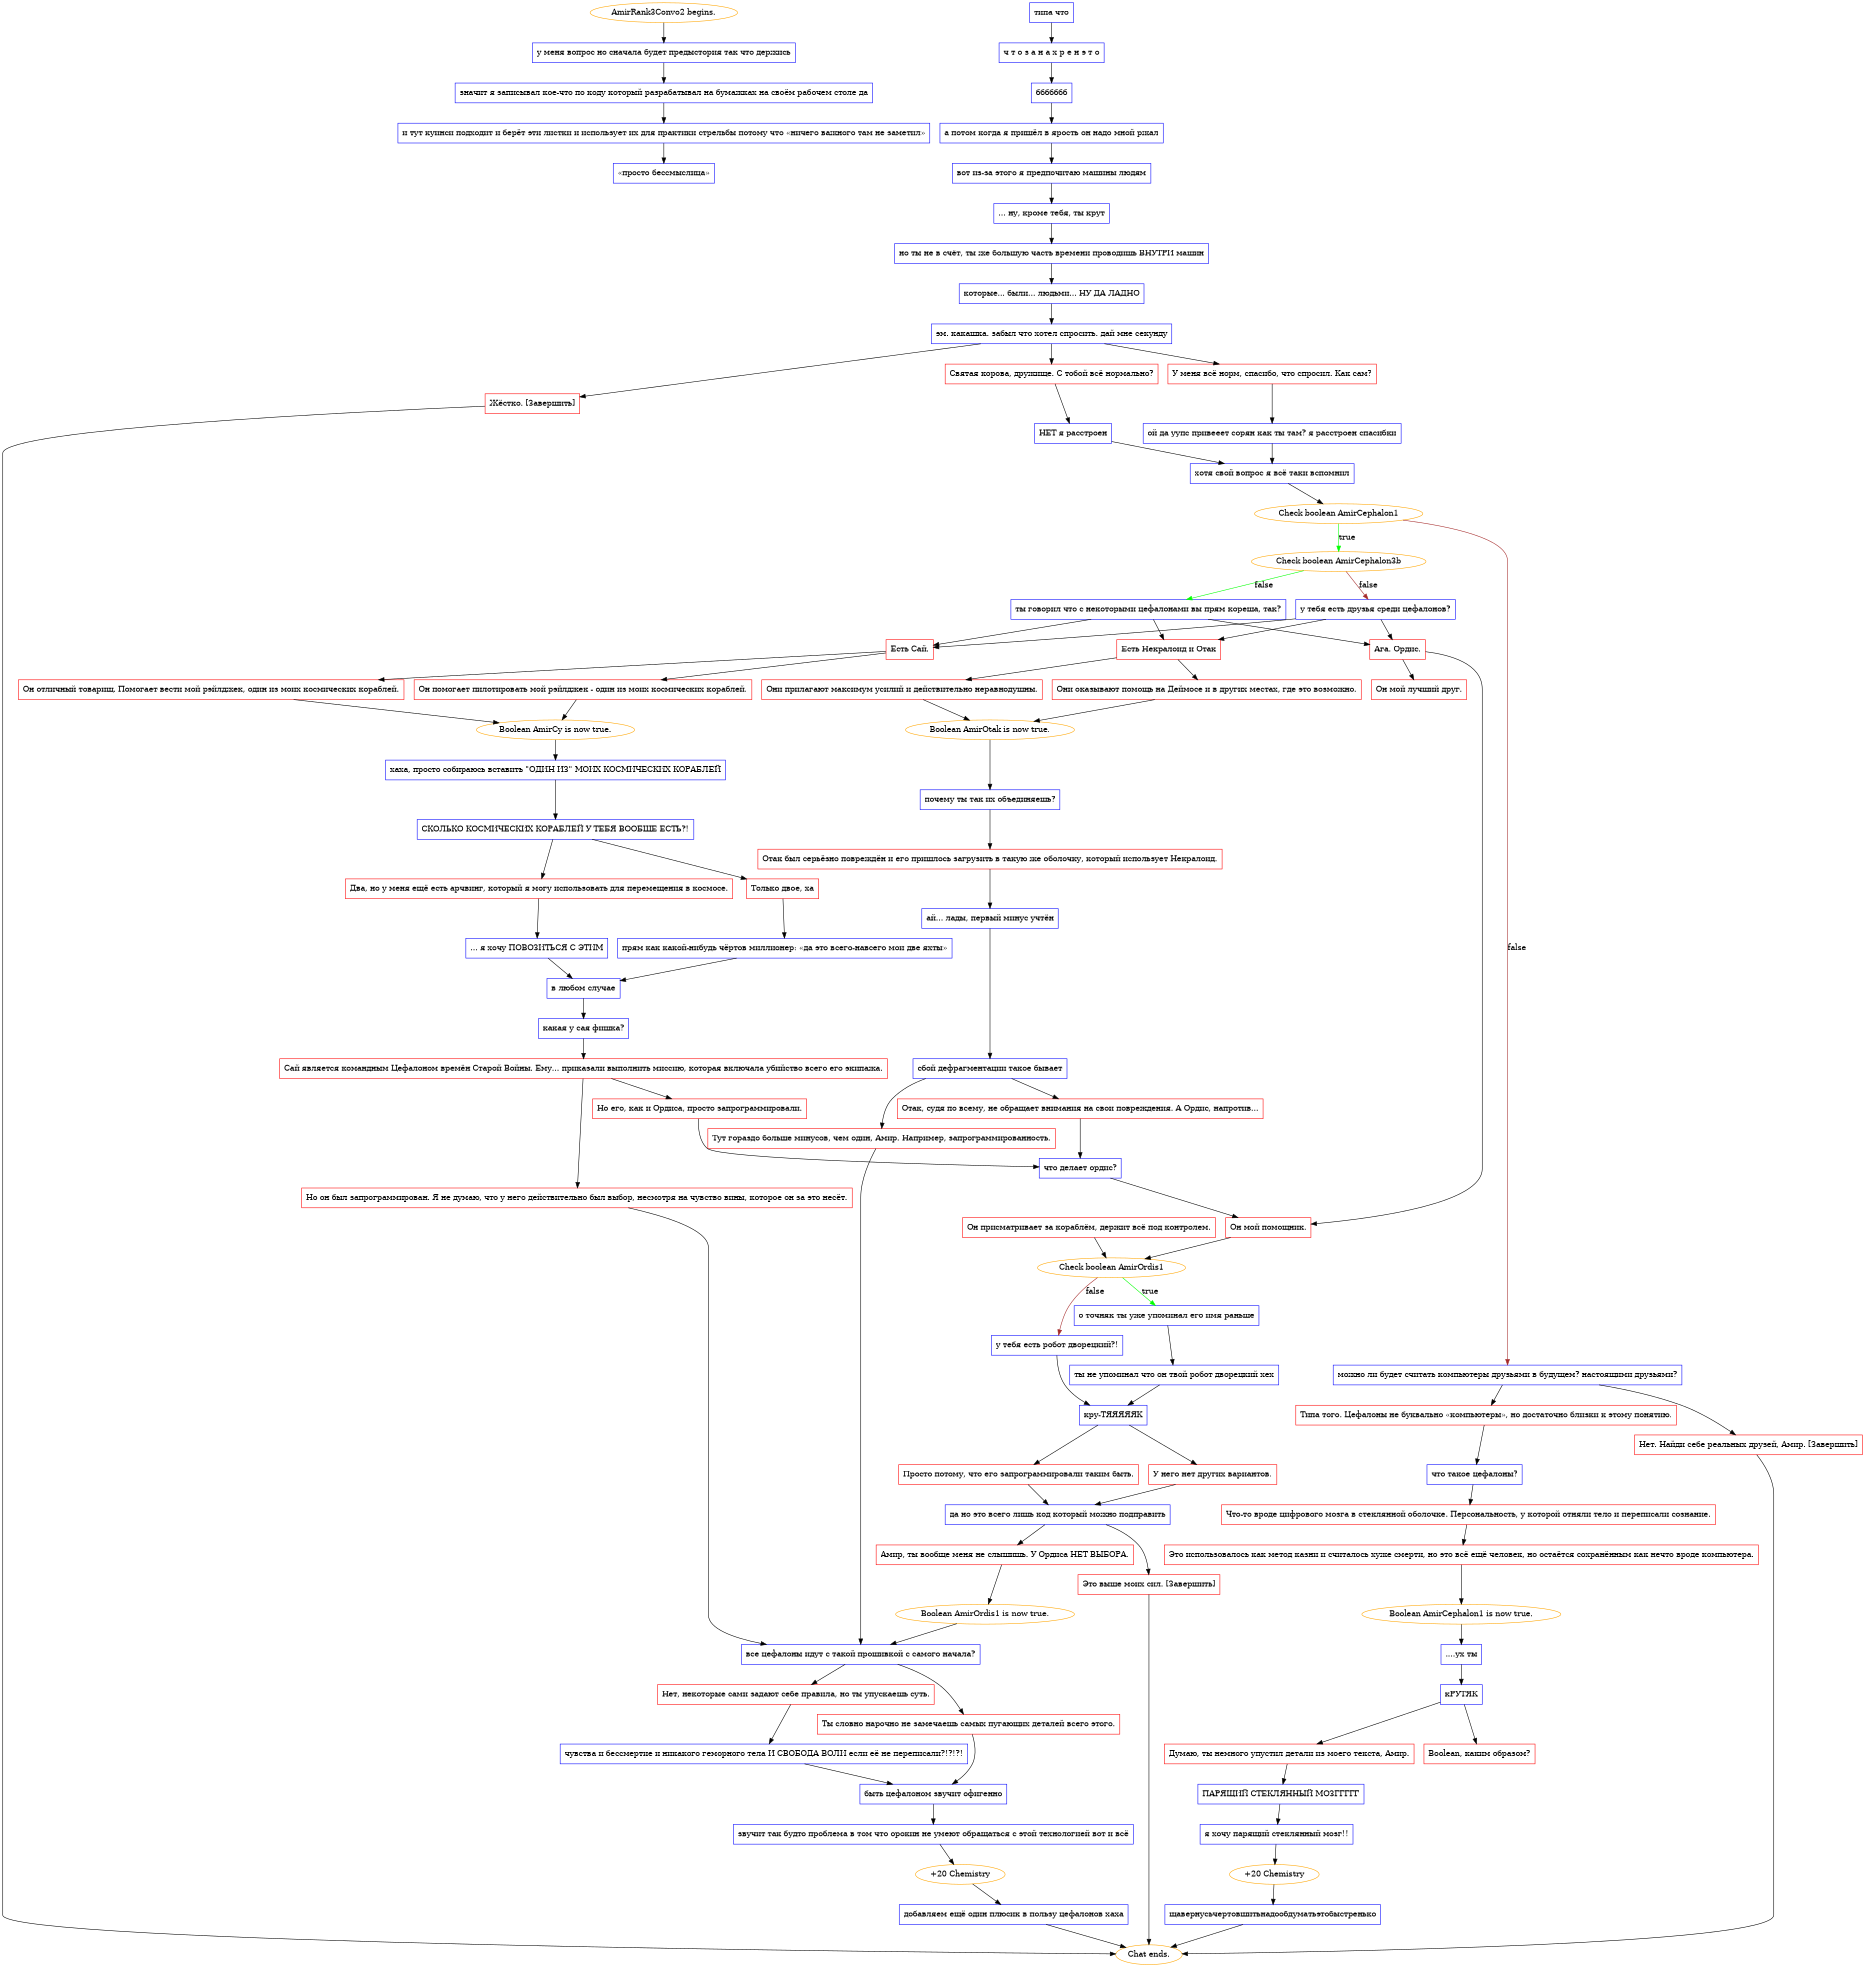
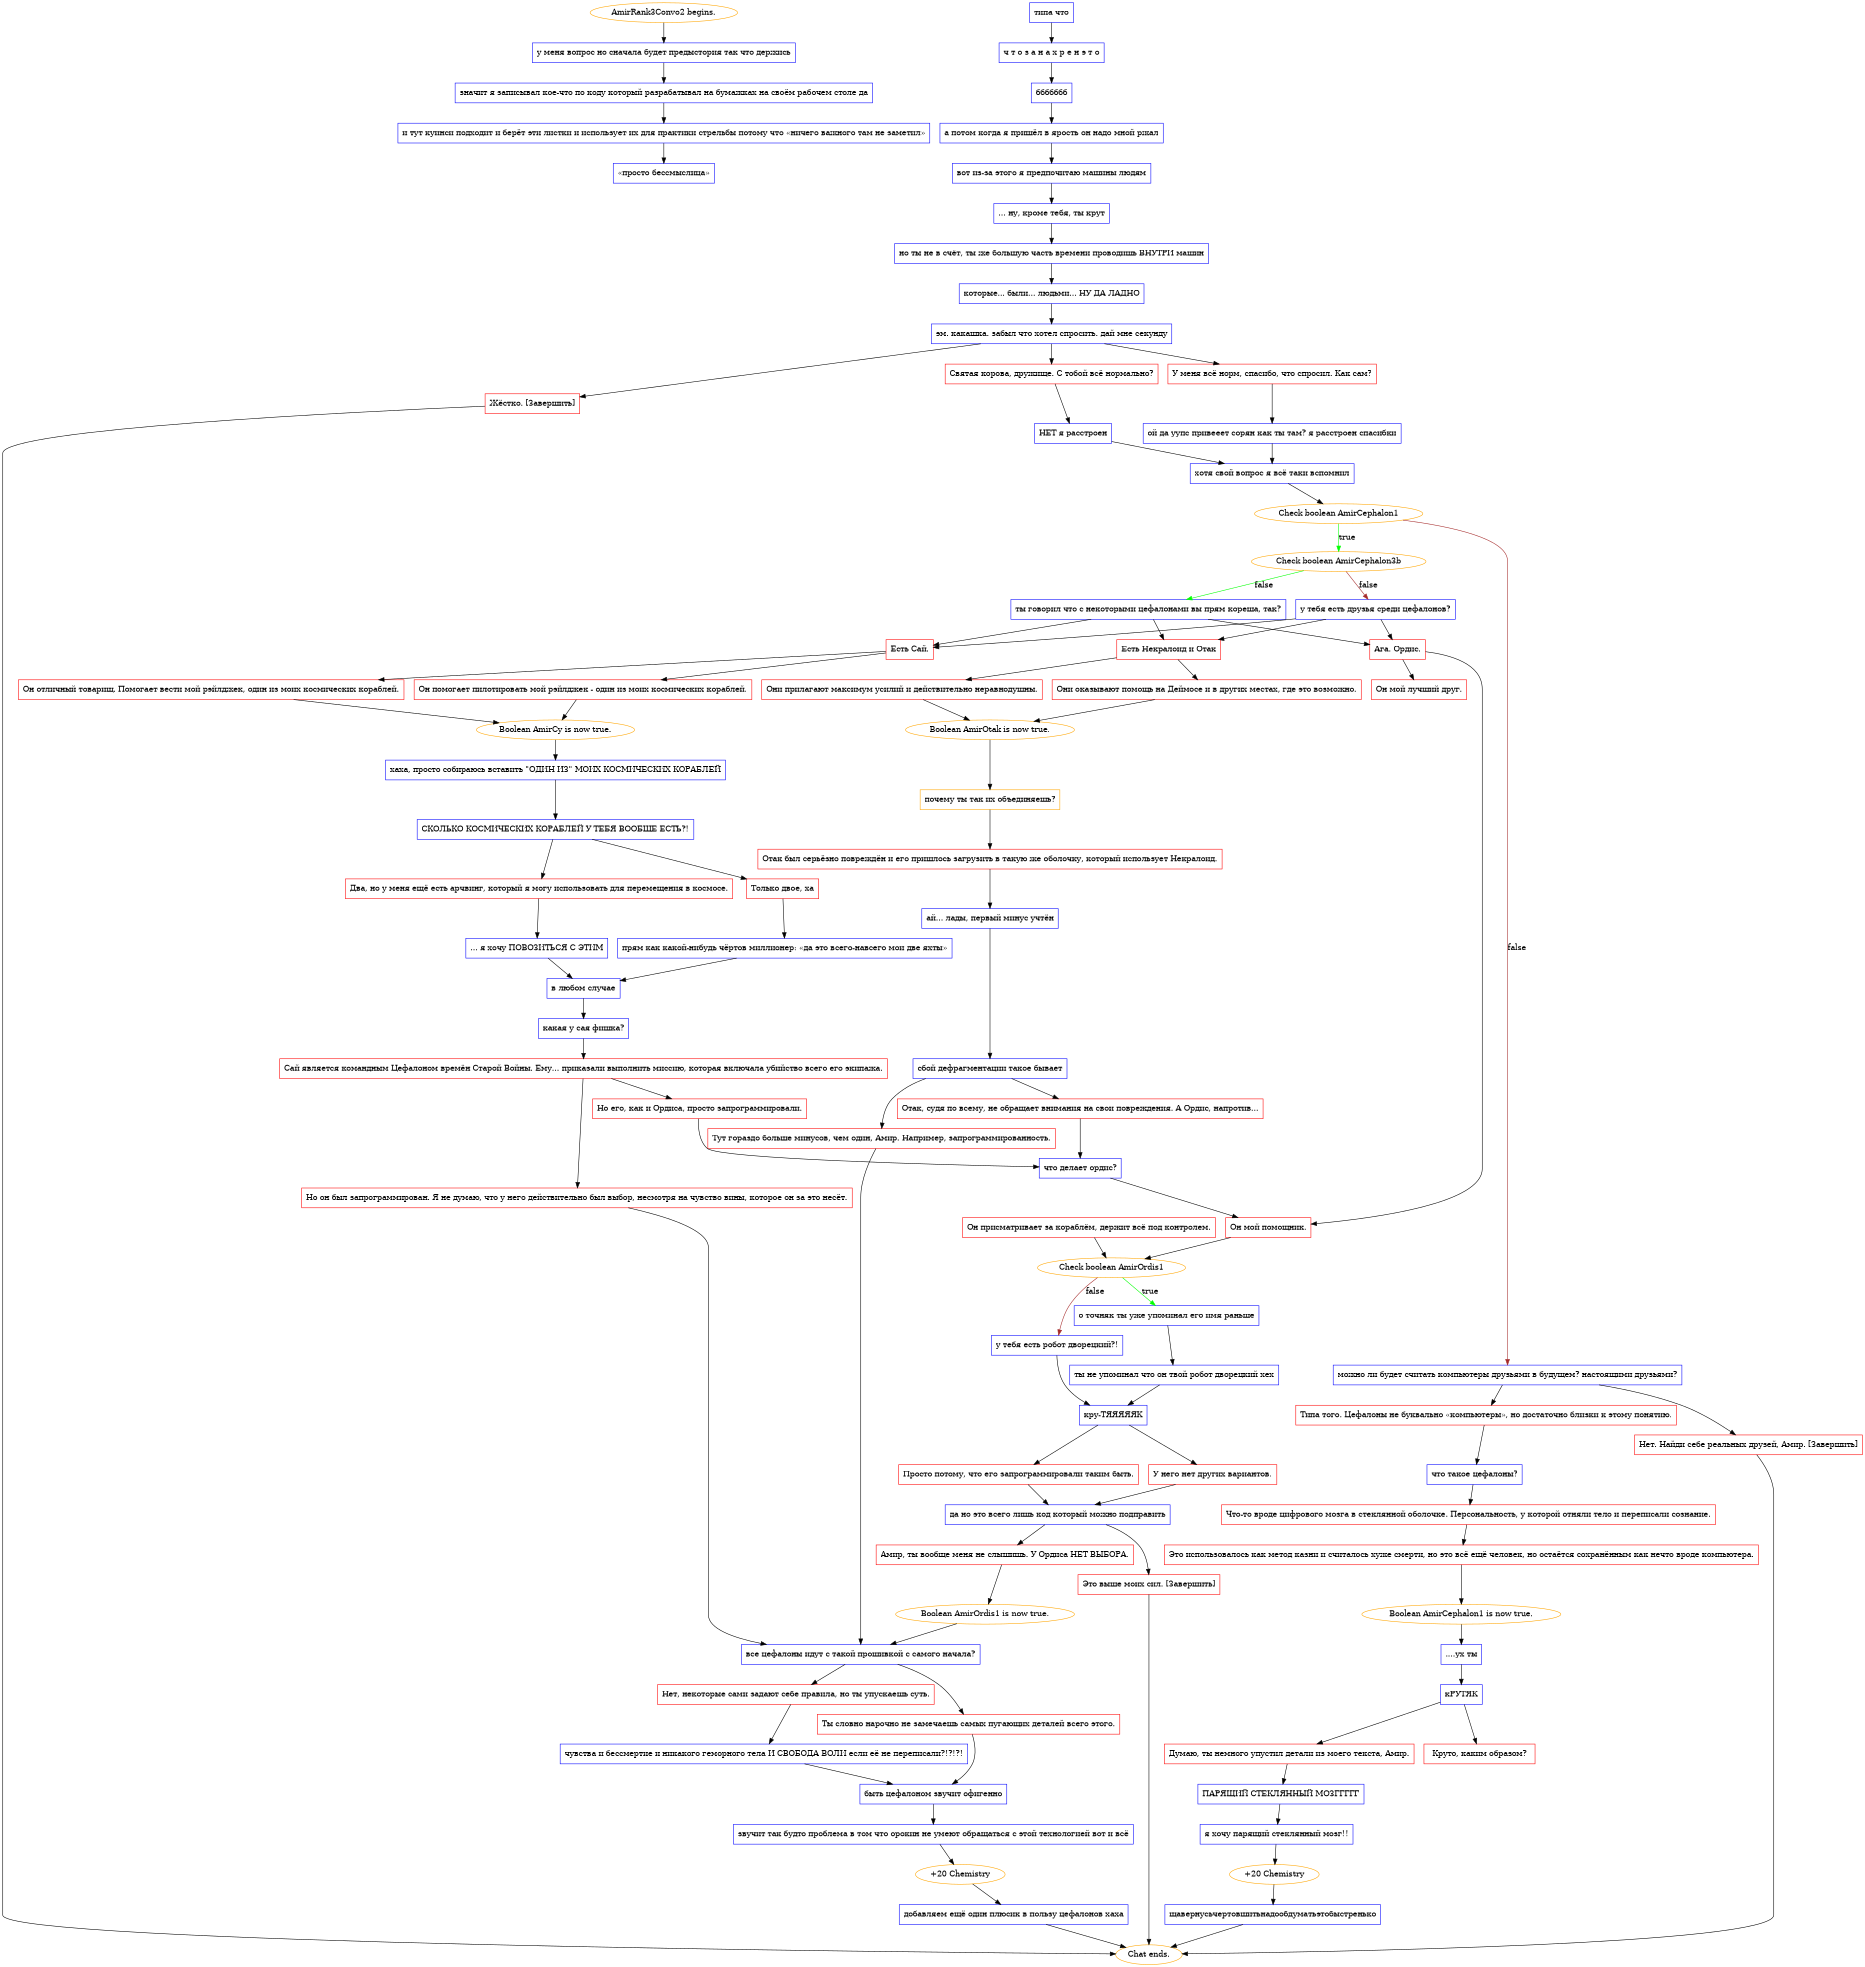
(990, 800) -> (990, 800)
(1480, 1754) -> (1480, 1754)
